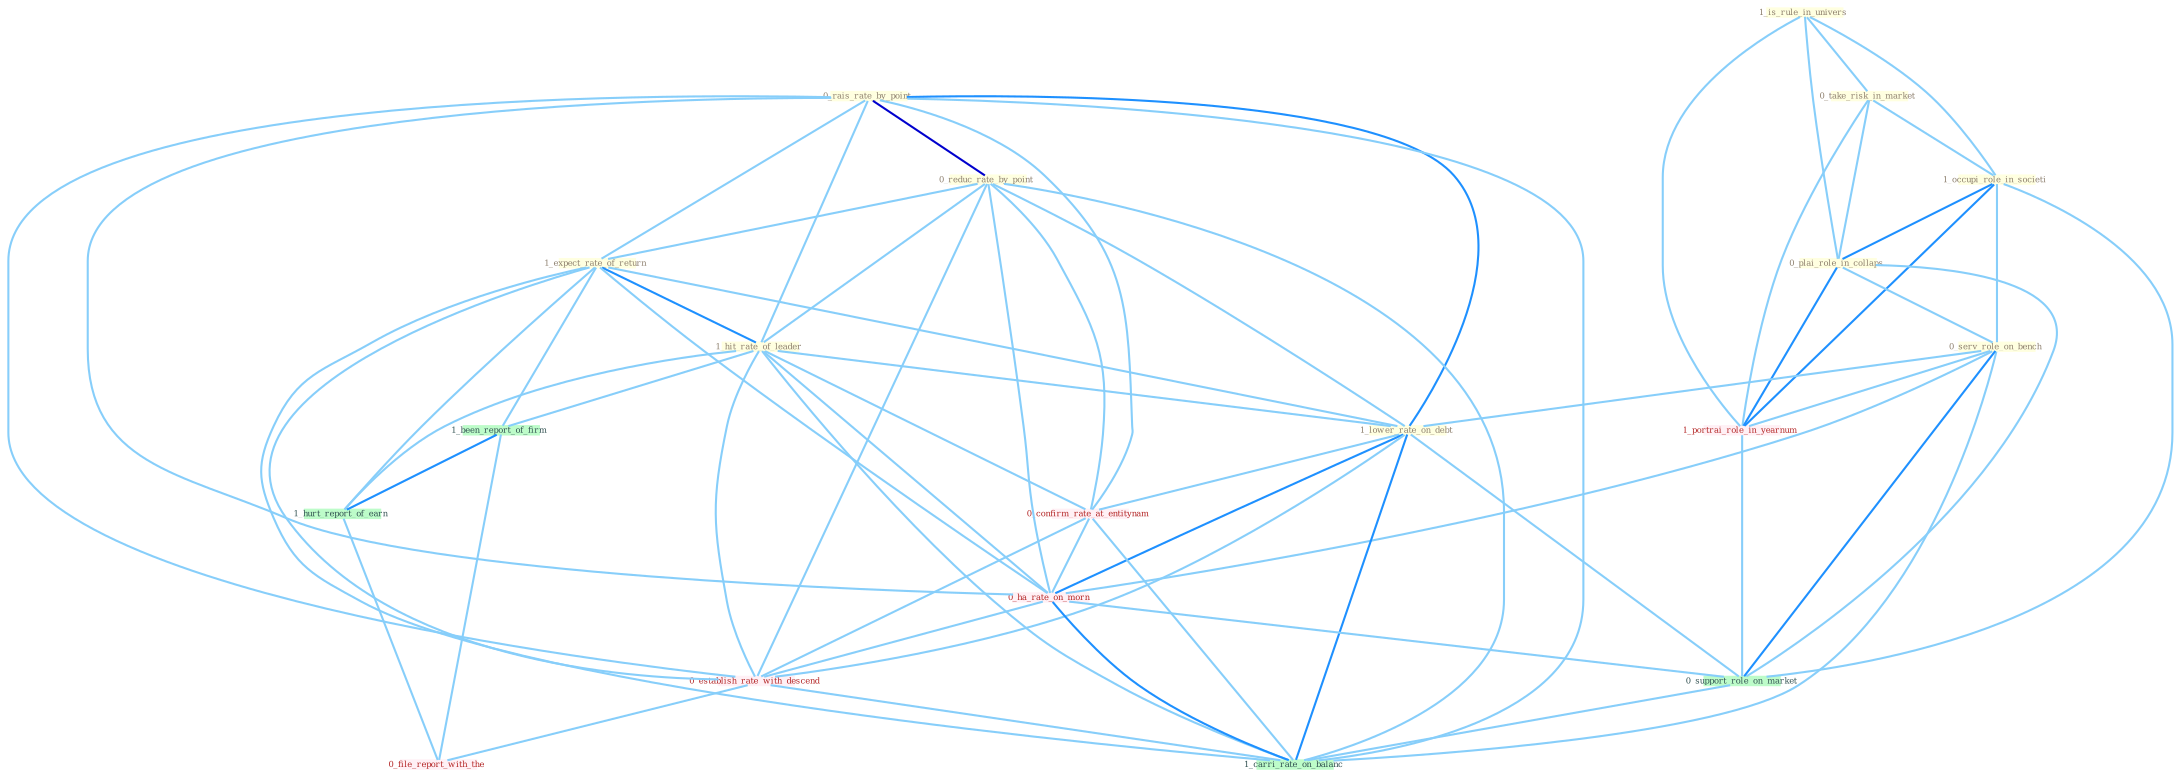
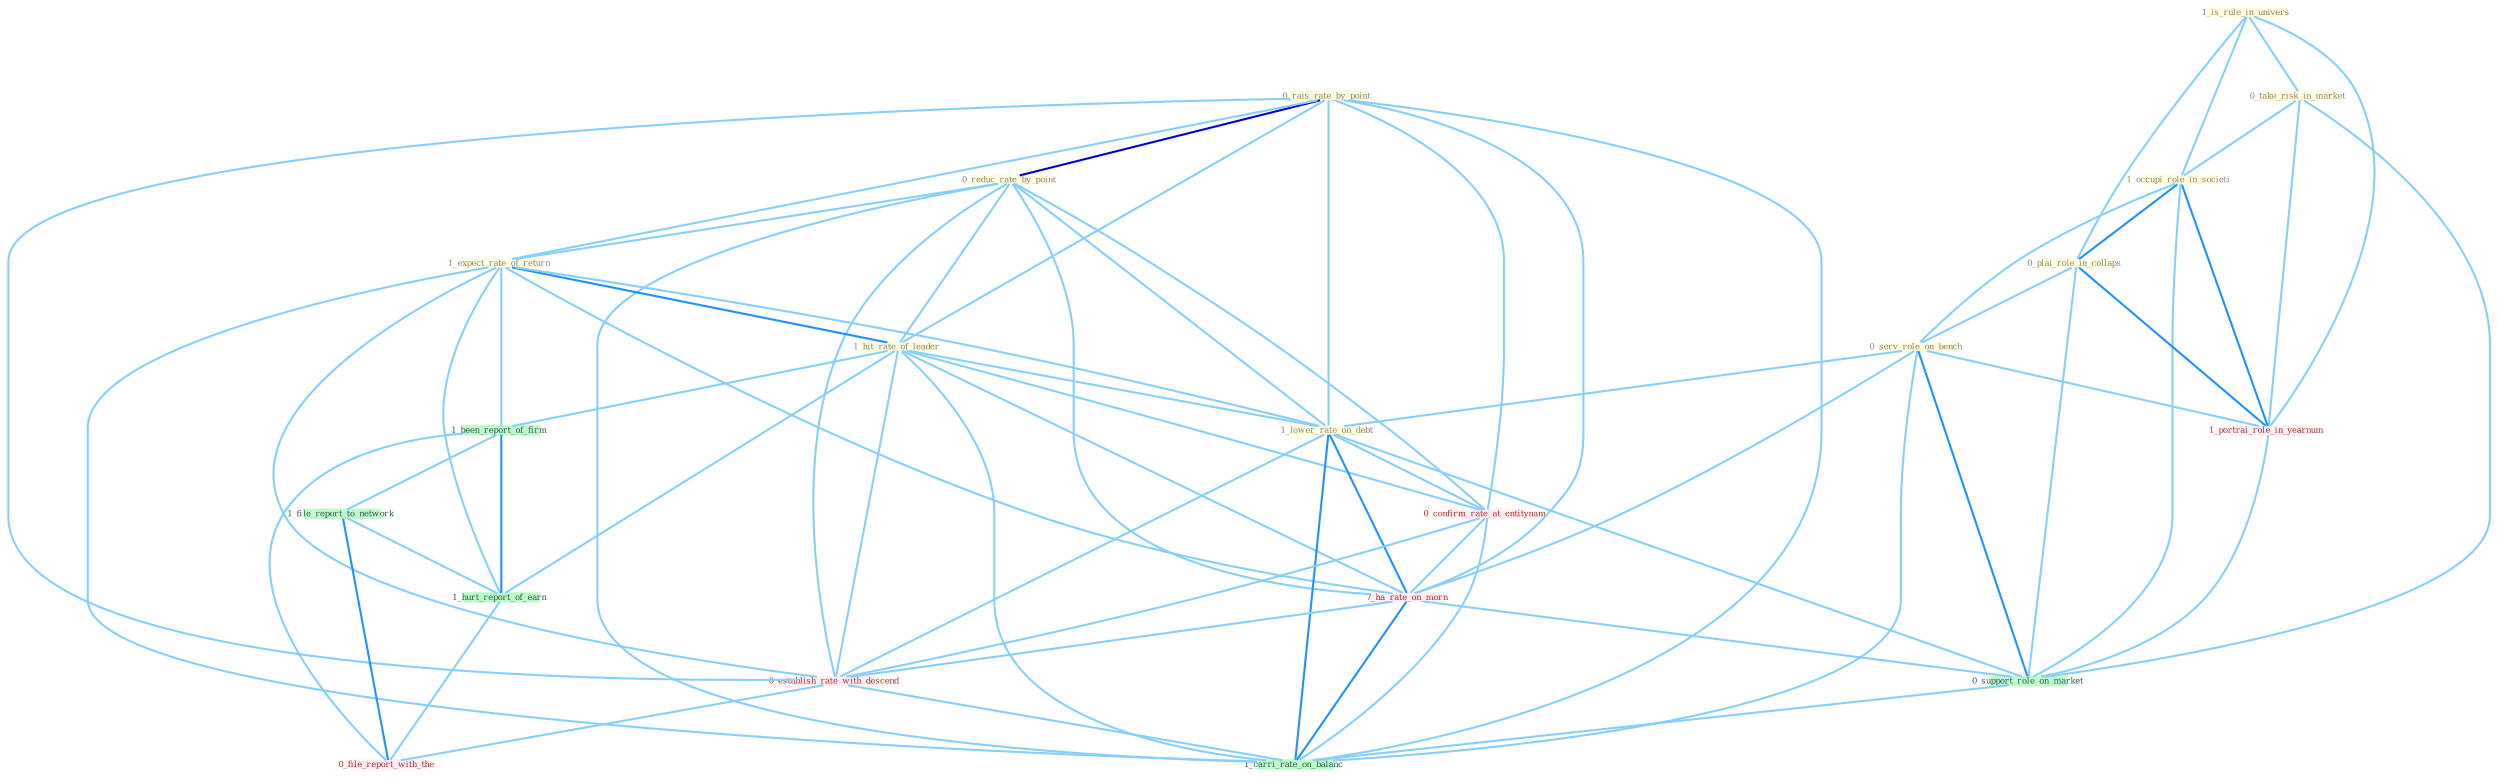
(1854, 180) -> (2490, 516)
(1465, 194) -> (1329, 263)
none -> (343, 514)
(1051, 597) -> (1408, 597)
